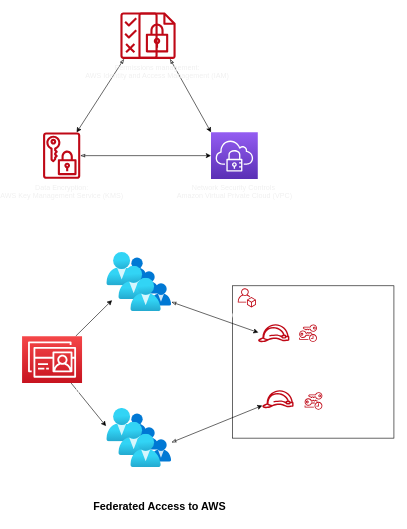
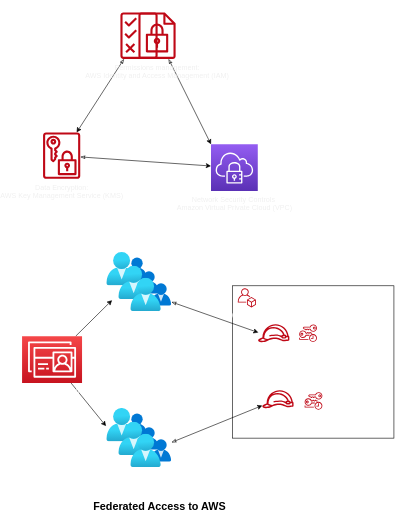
(234, 156) -> (234, 168)
